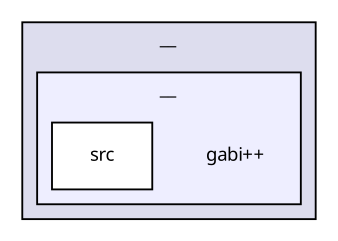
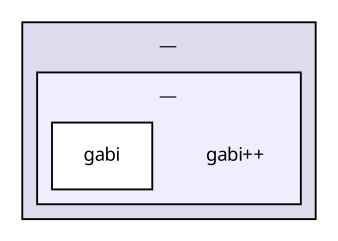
(102, 156) -> (102, 156)
